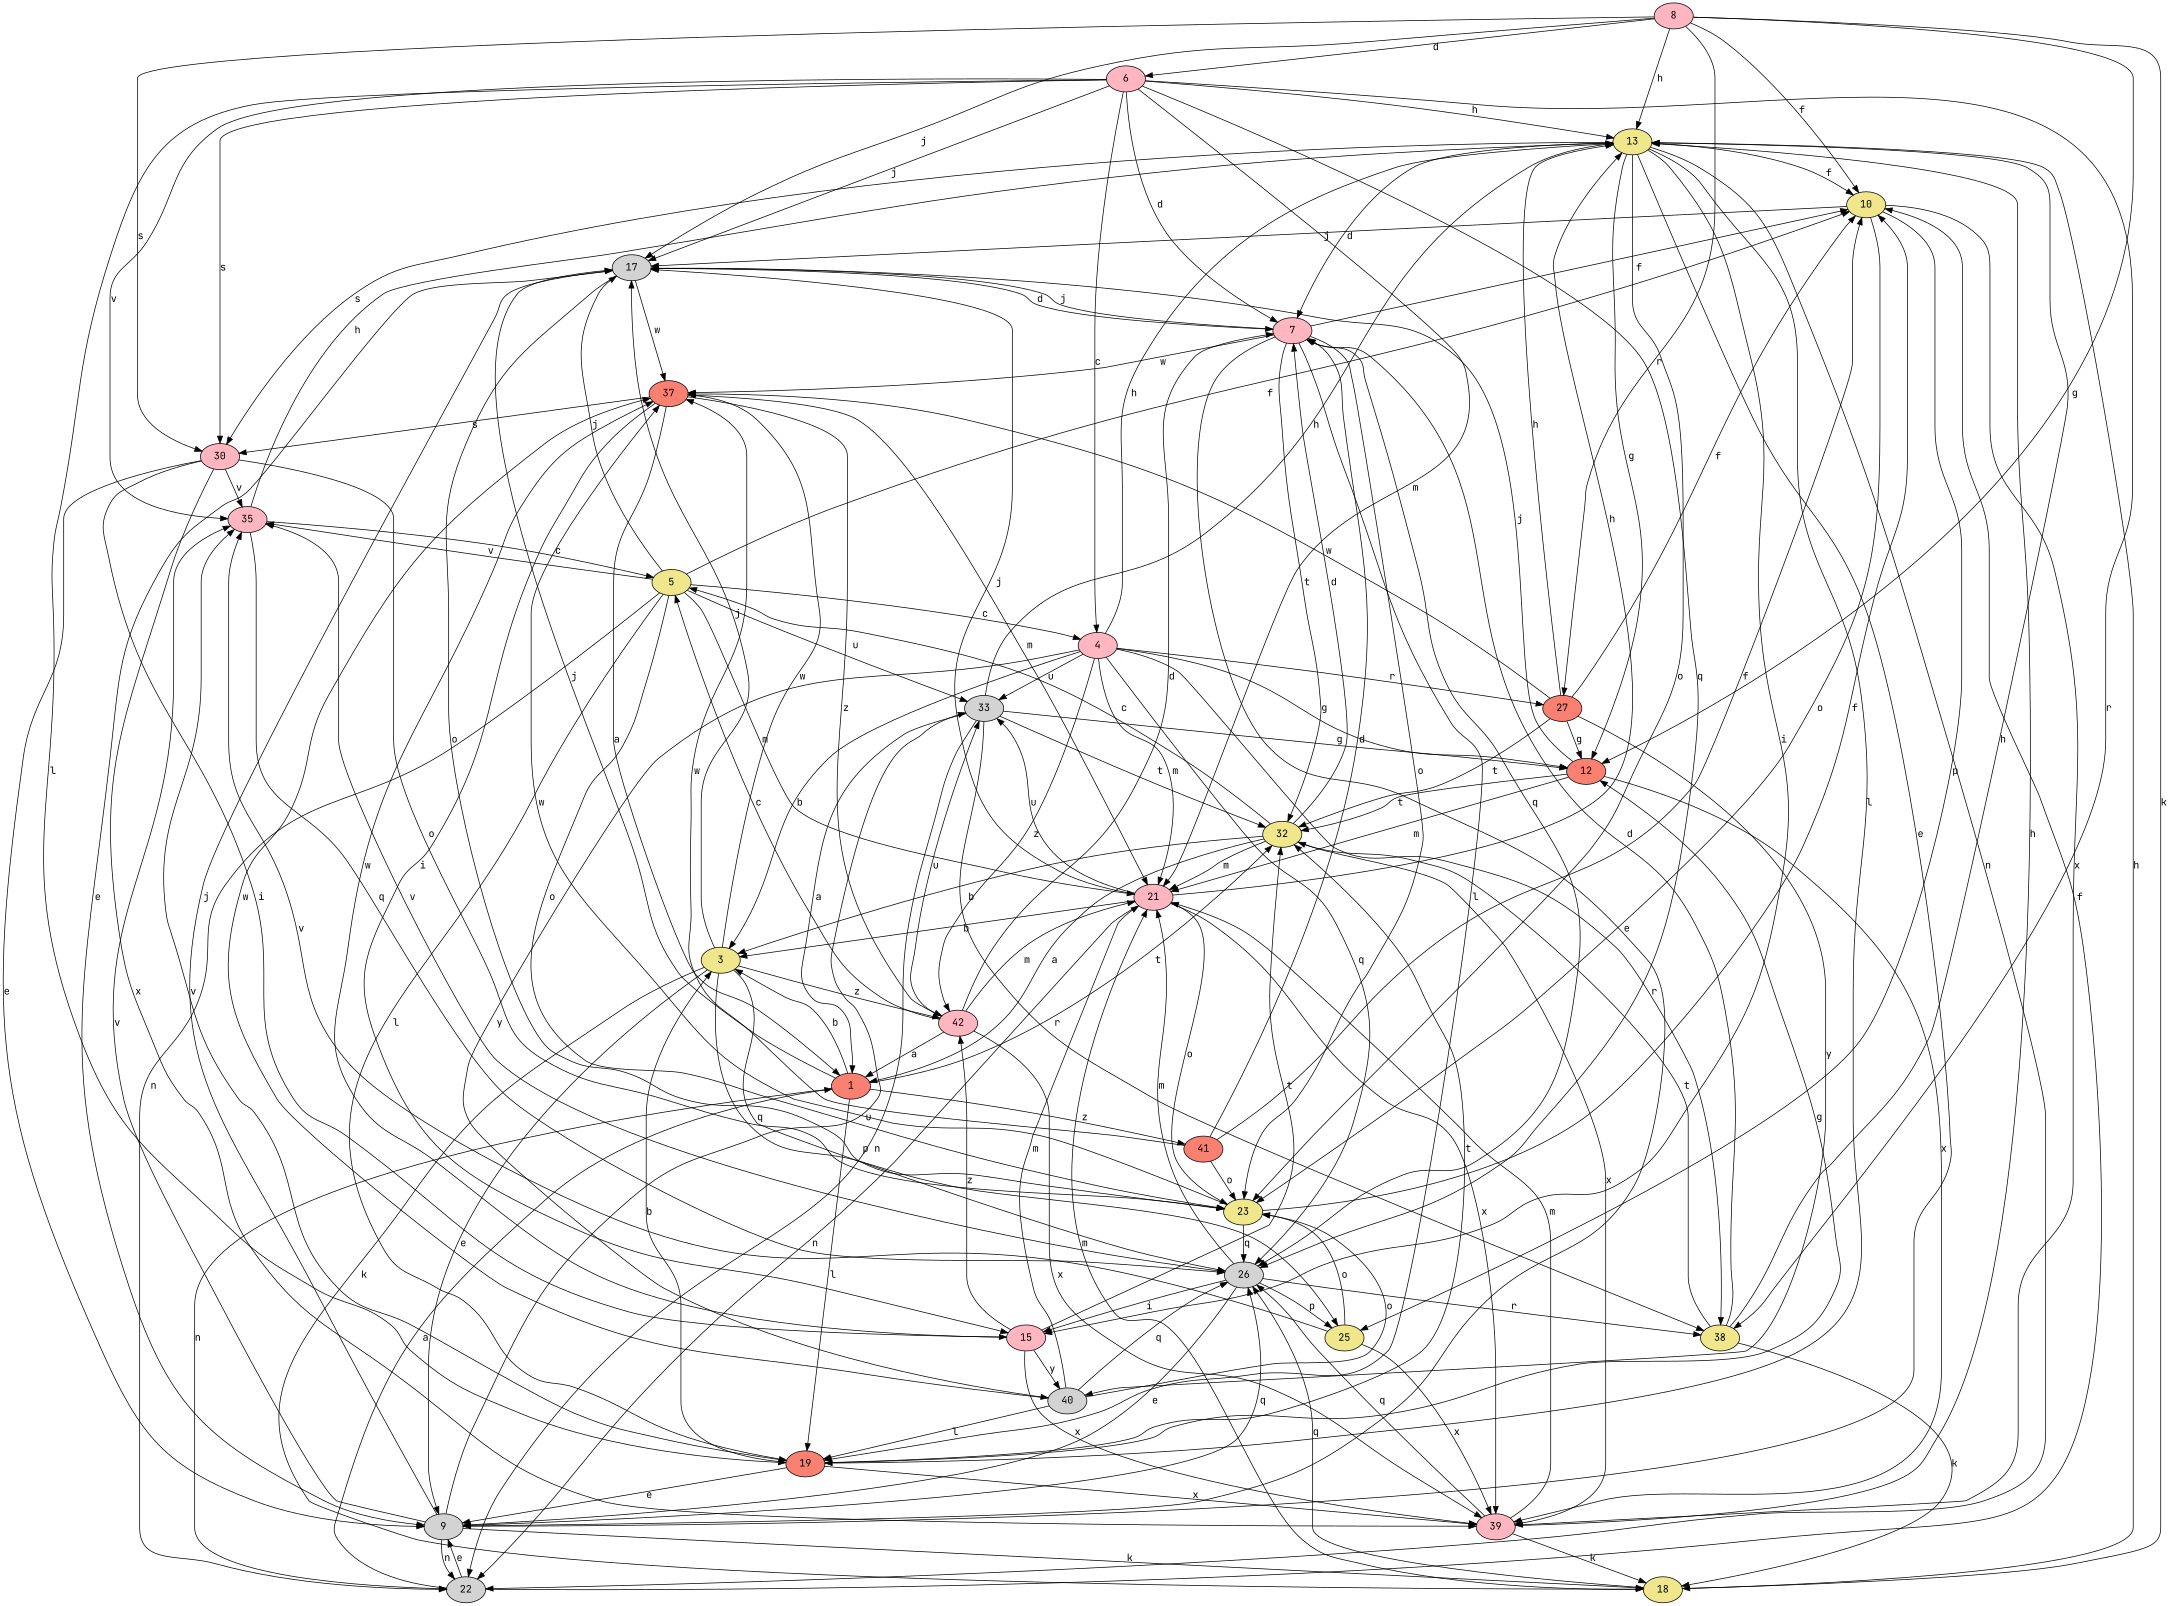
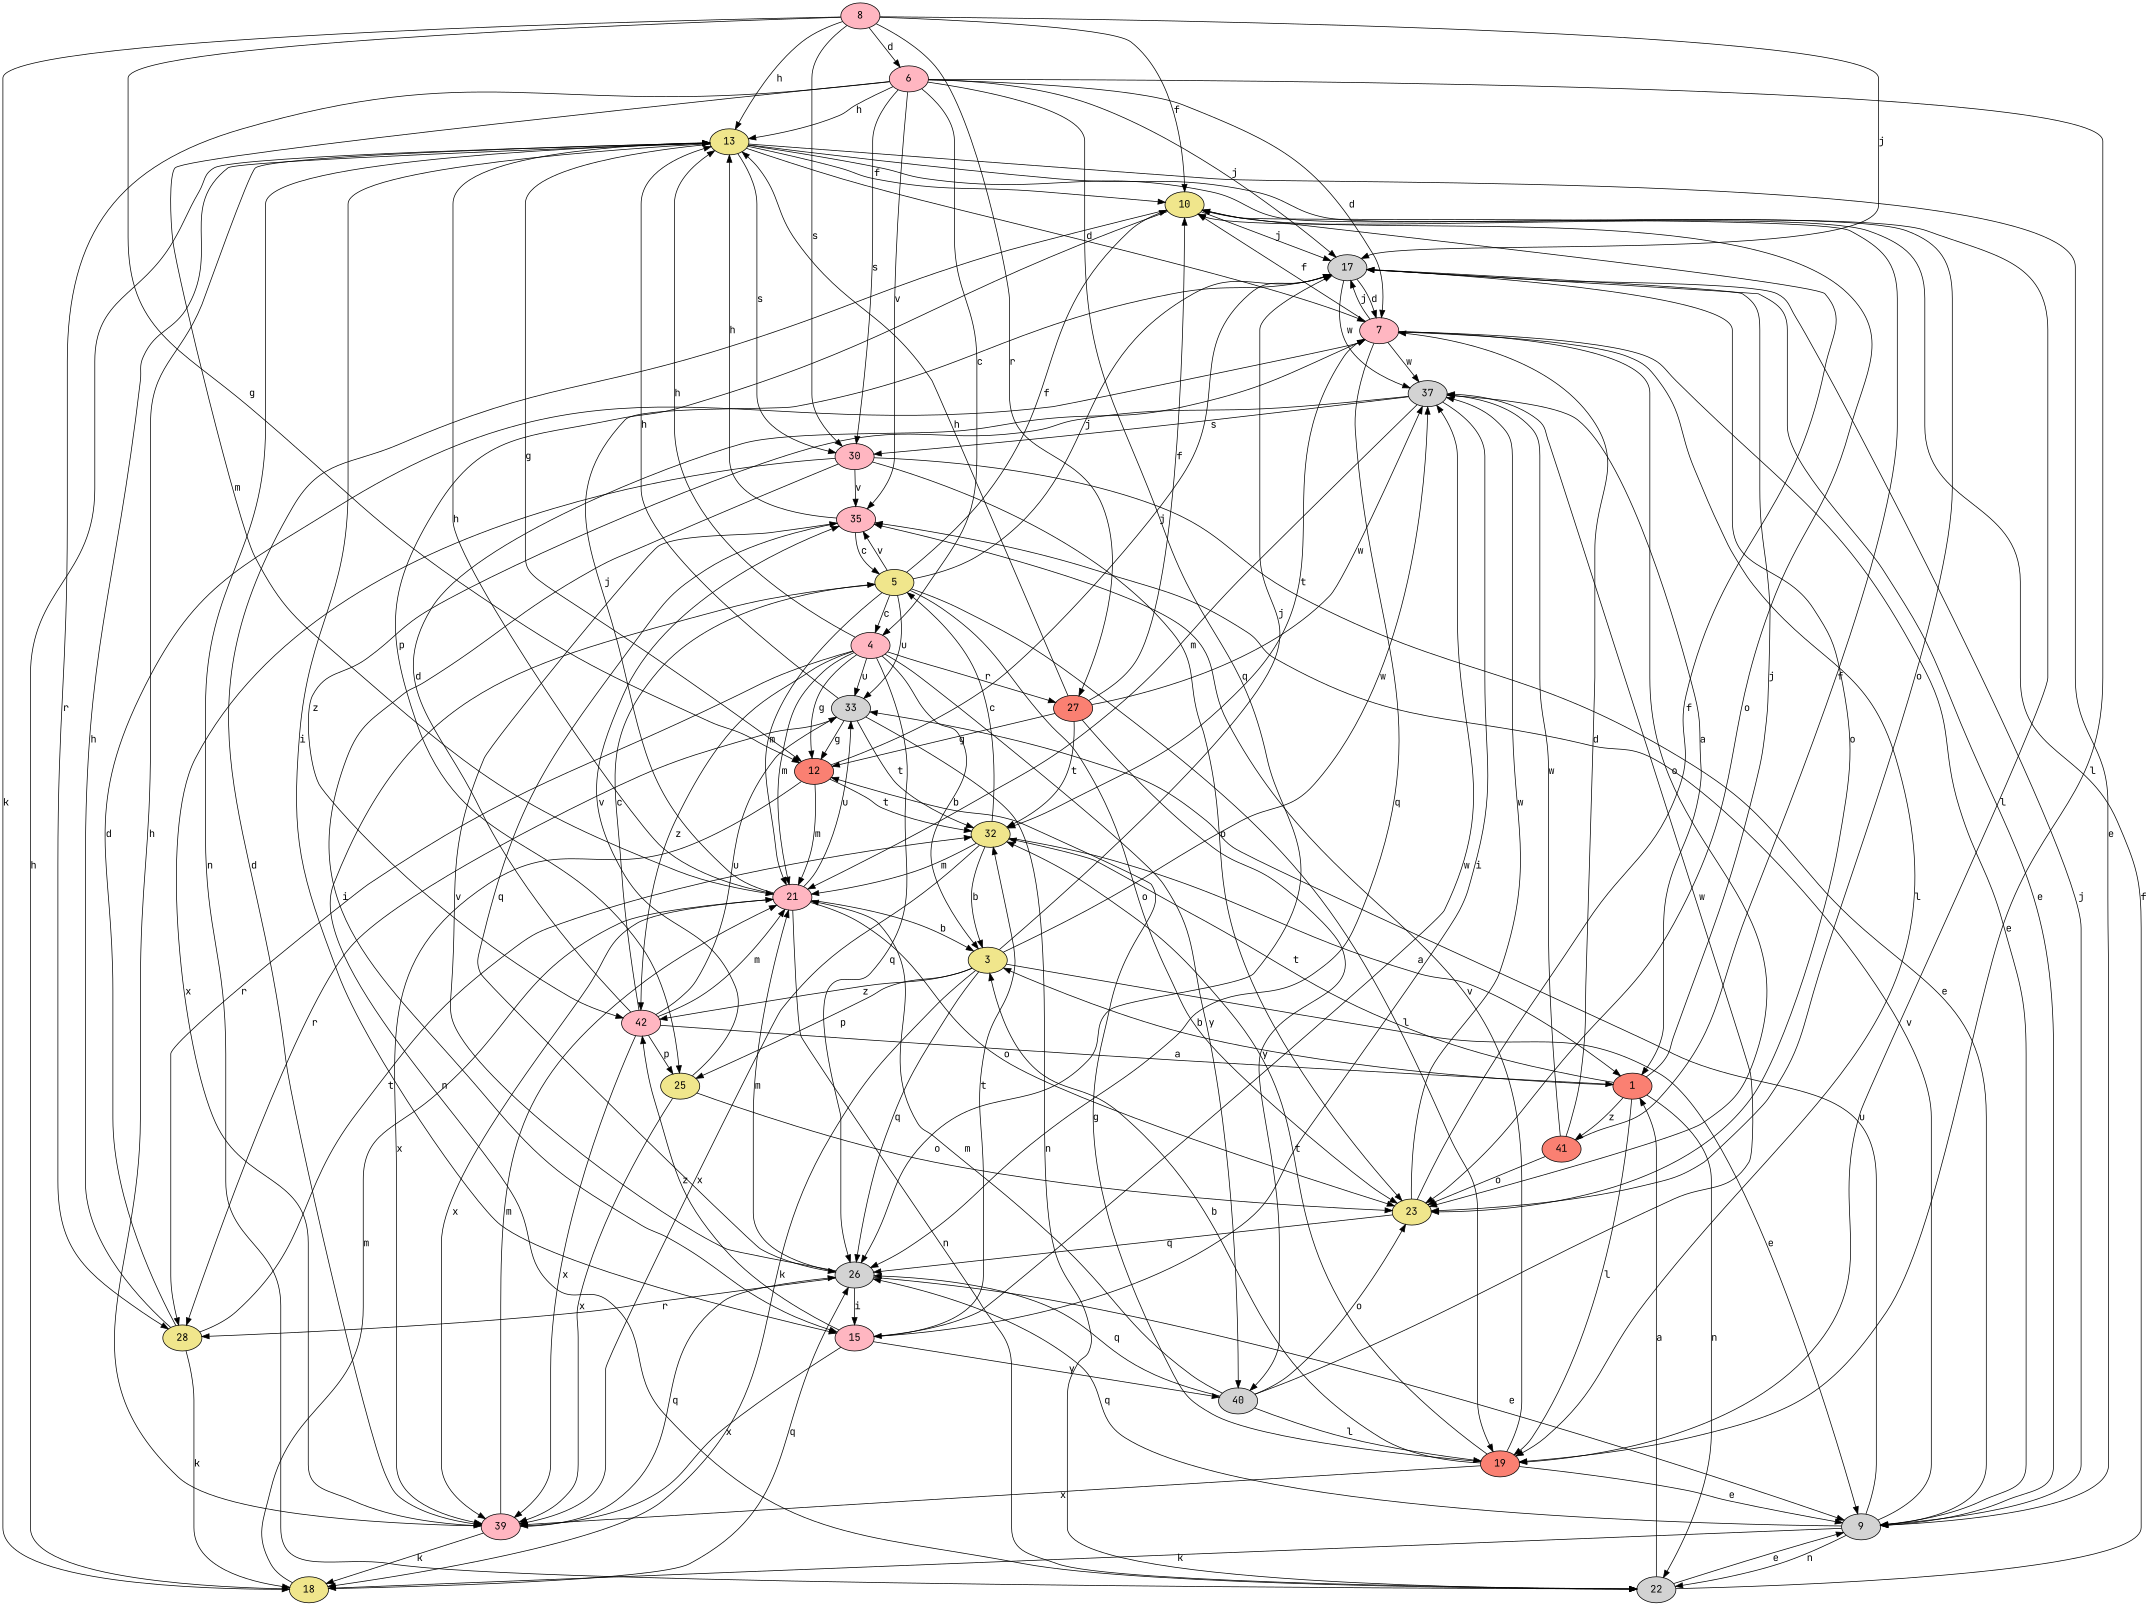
(669, 394) -> (1428, 394)
(1331, 595) -> none
(818, 865) -> none
(2077, 866) -> (254, 866)
(1294, 1301) -> (659, 1051)
(1720, 1338) -> (182, 1338)
